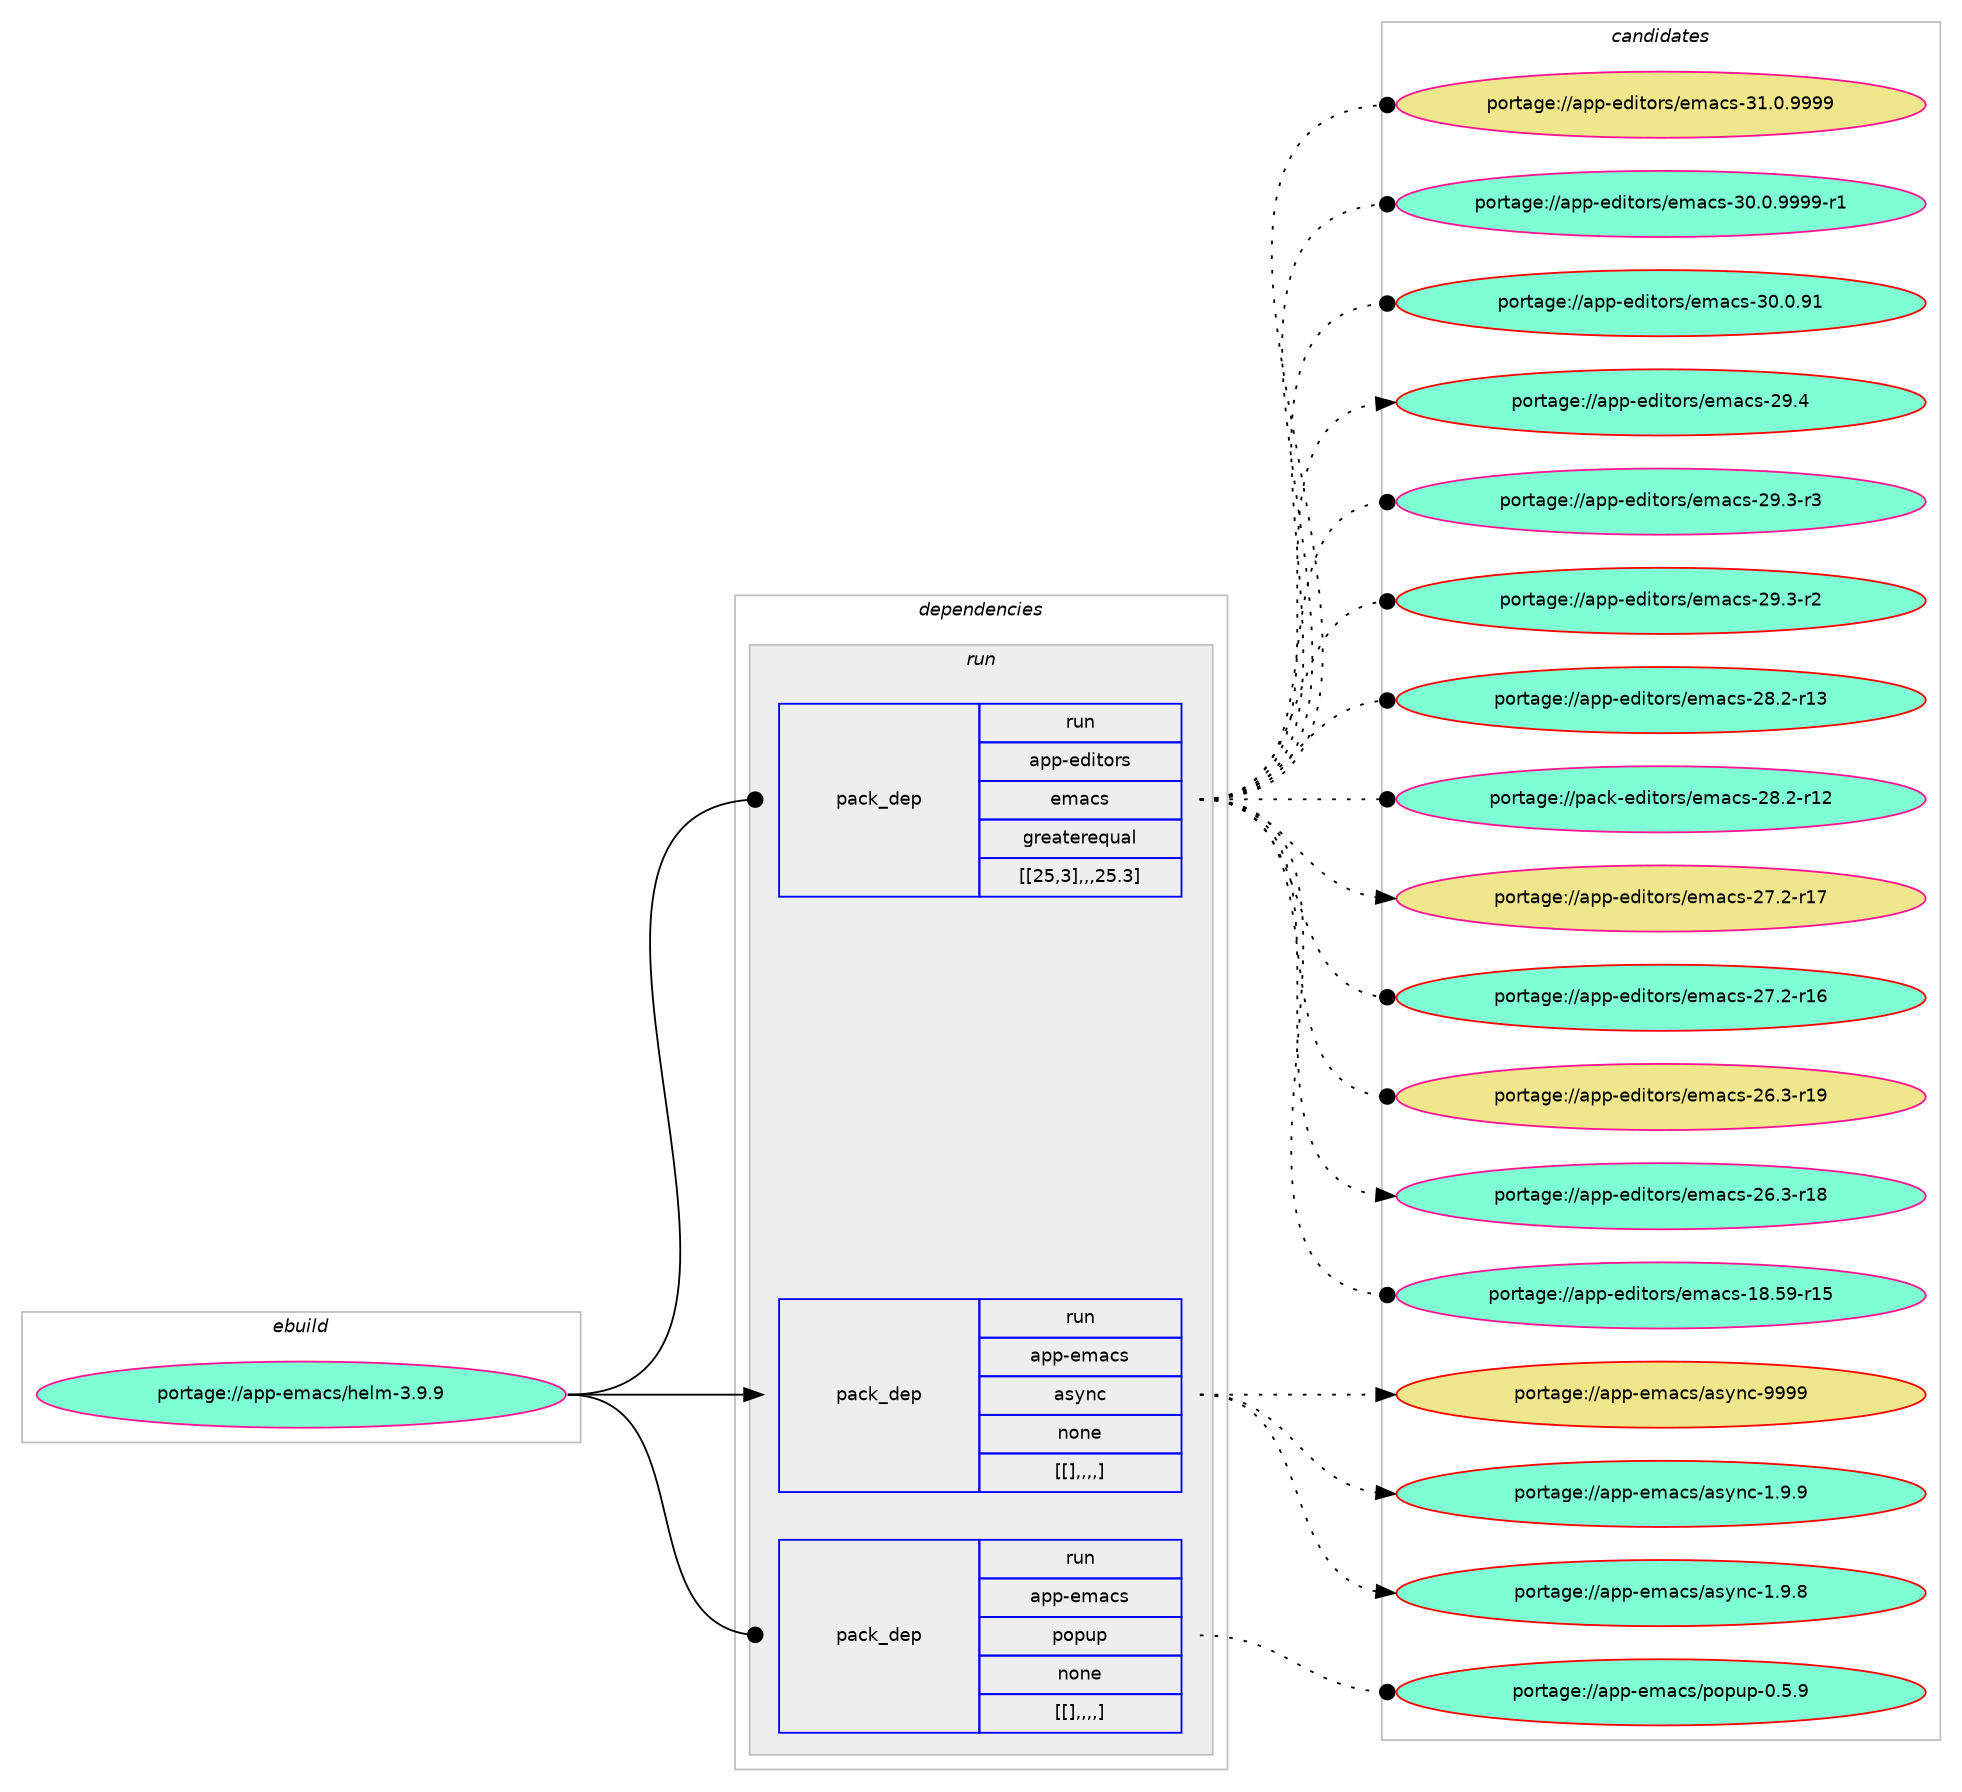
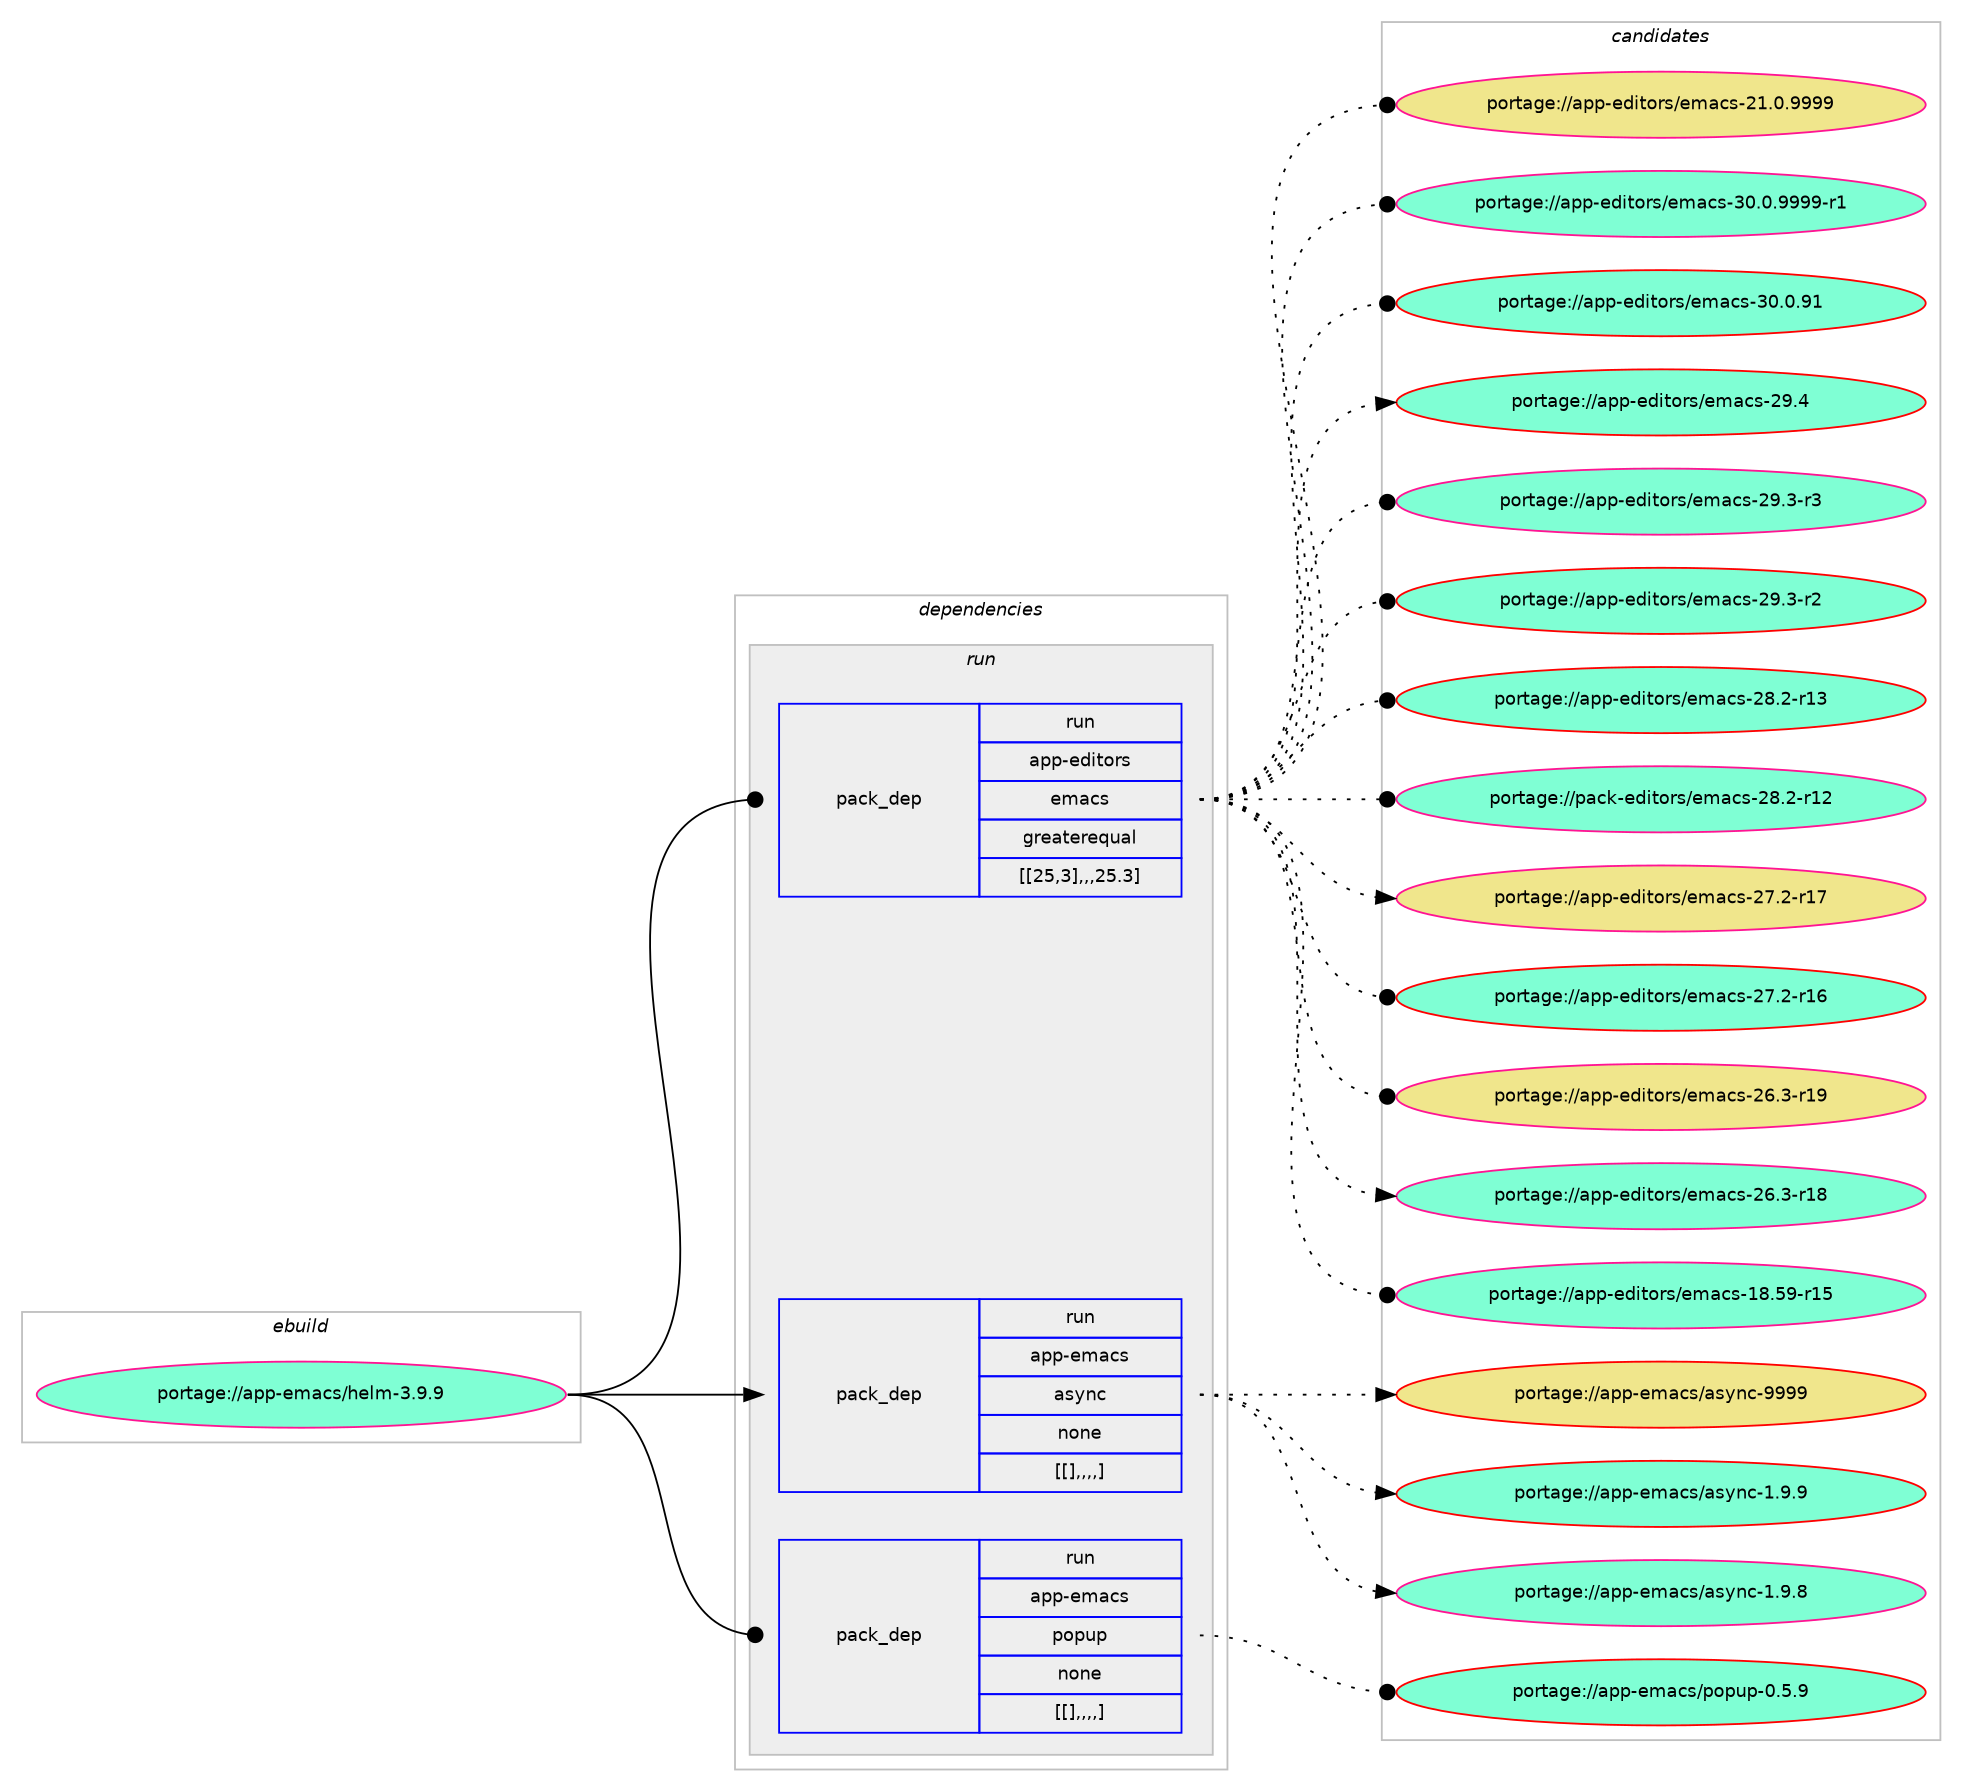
(1661, 105) -> (1661, 105)
(1661, 1593) -> (1661, 1593)
